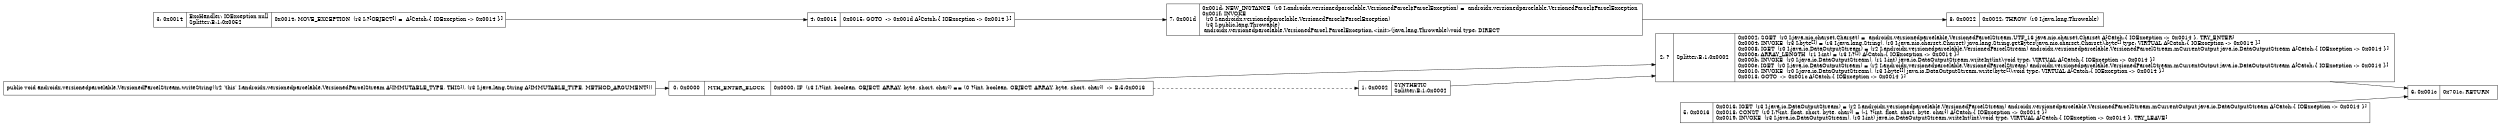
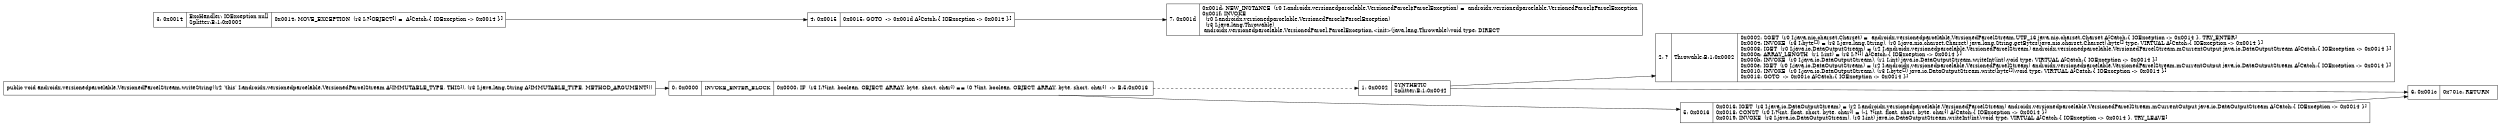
(2025, 20) -> none
(216, 22) -> (216, 22)
(1241, 25) -> (1238, 25)
(1703, 58) -> (1704, 58)
(1357, 72) -> (1367, 104)
(2367, 85) -> (1927, 90)
(736, 88) -> (738, 88)
(1421, 91) -> (1421, 91)
